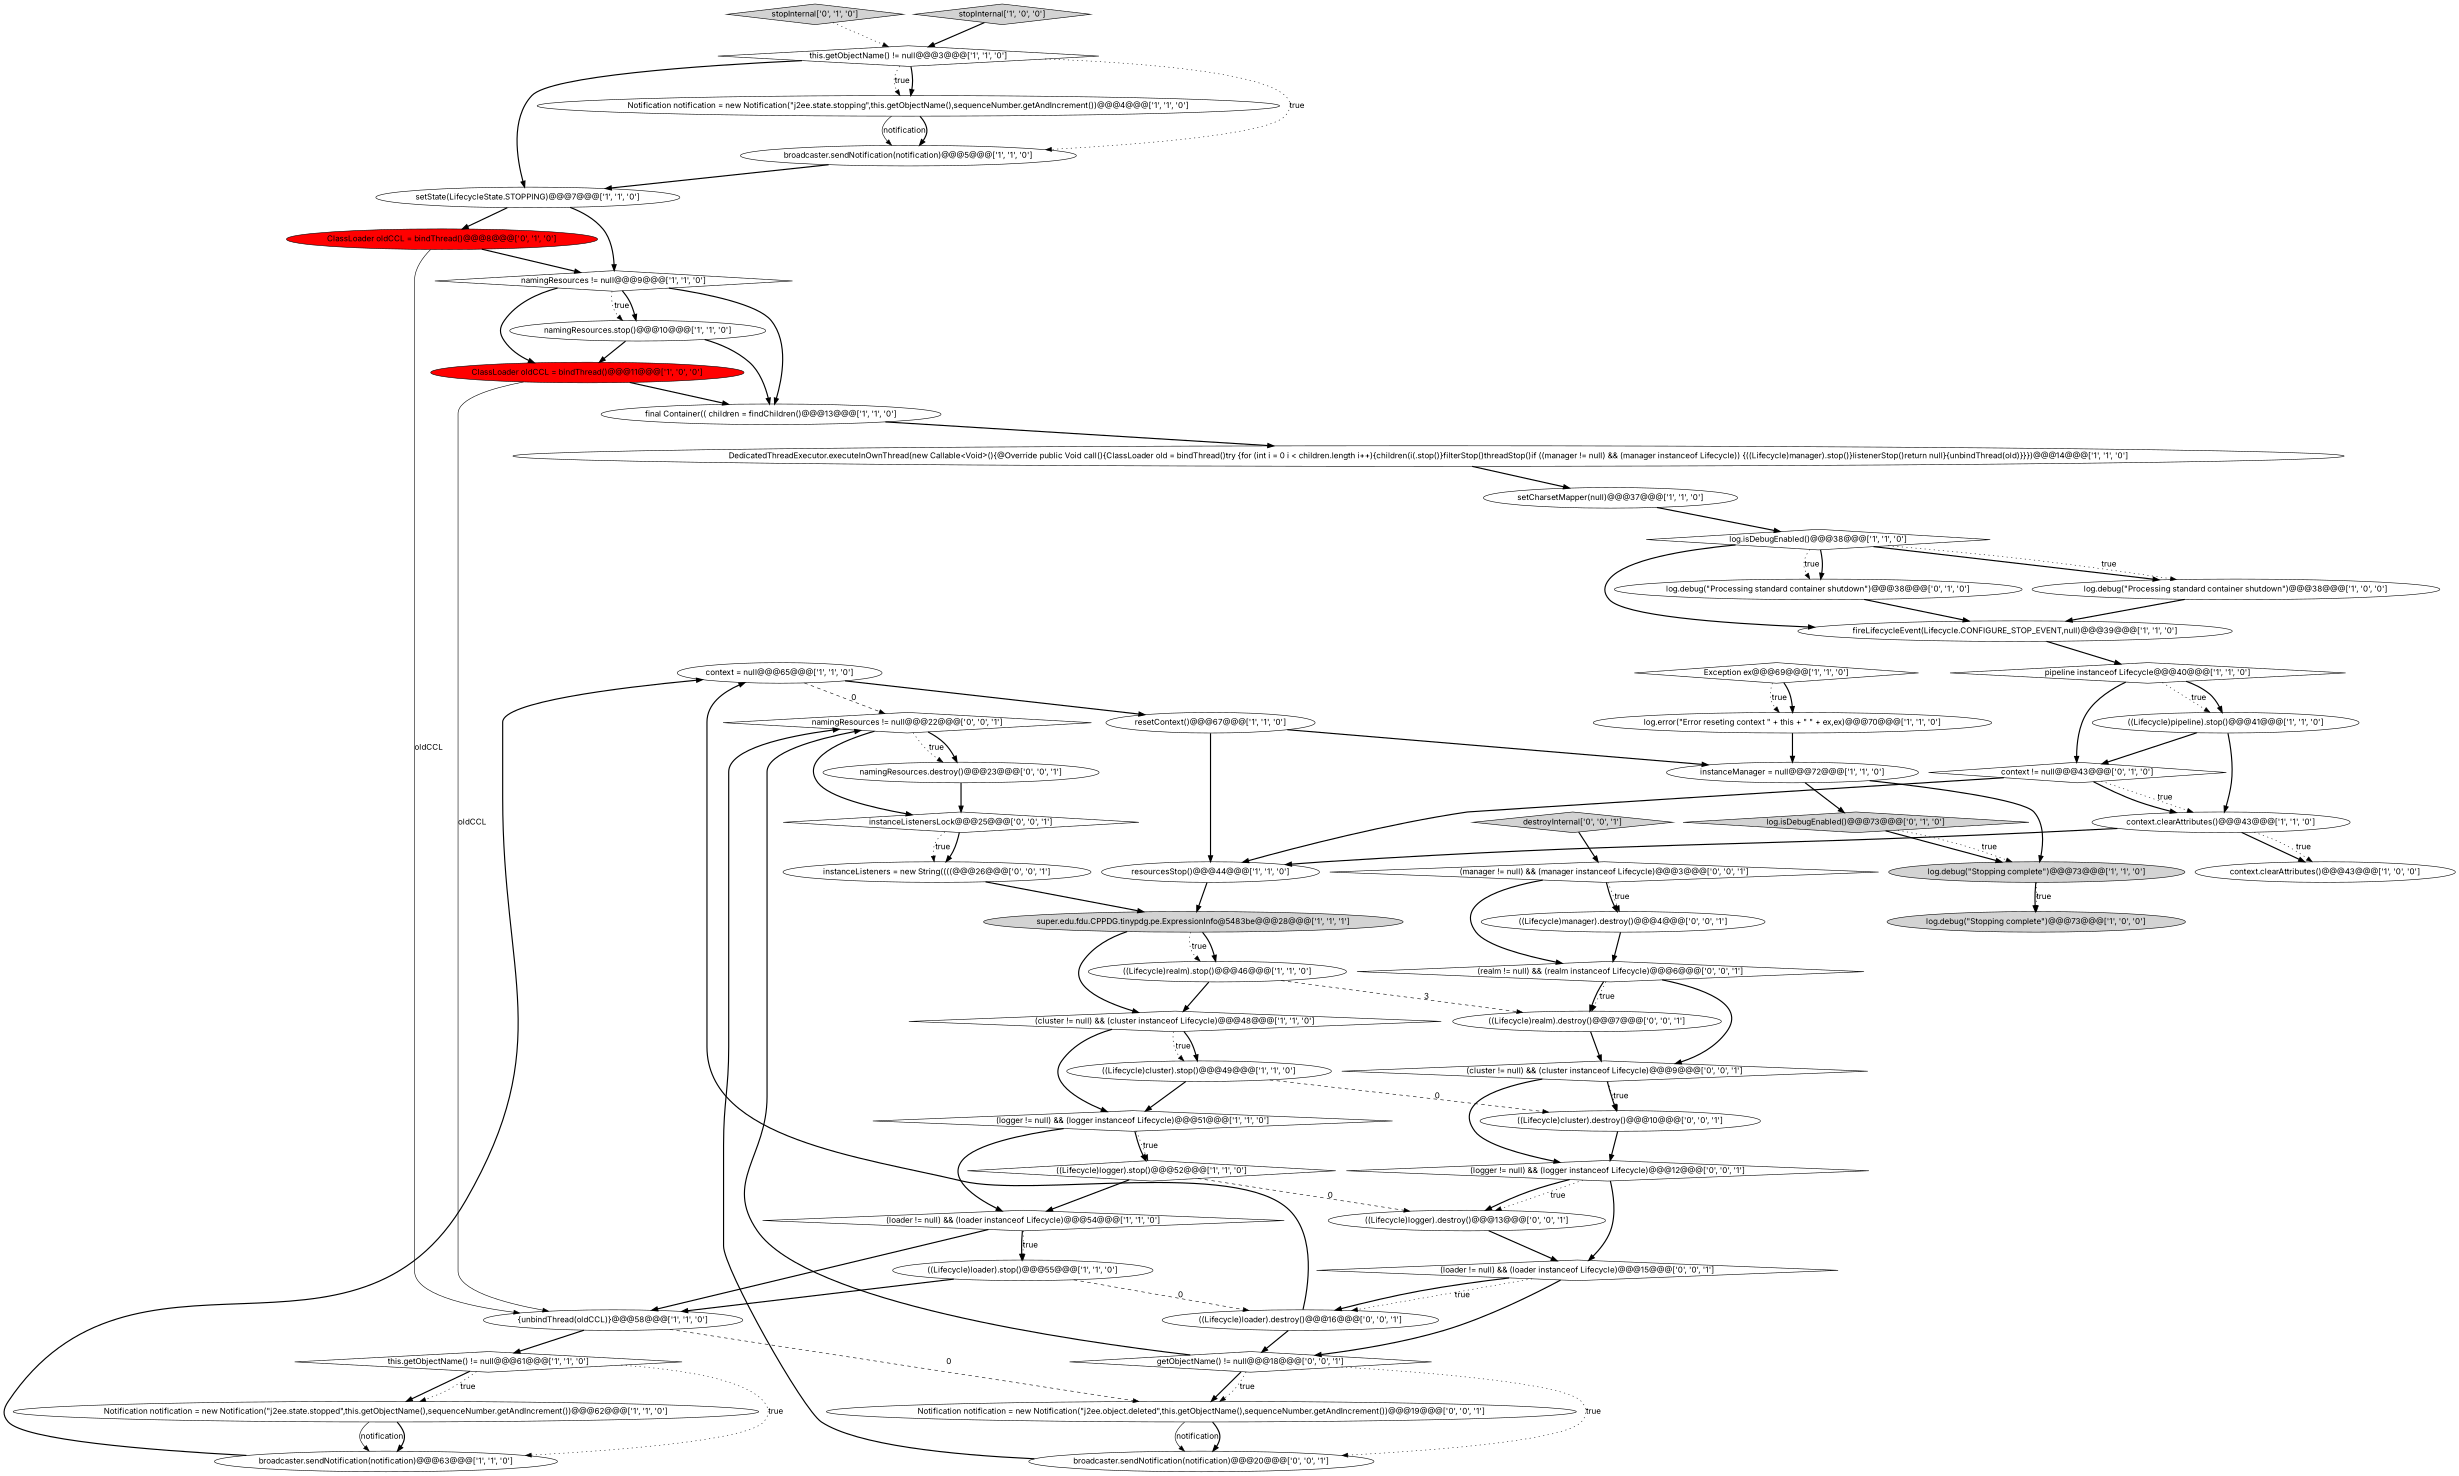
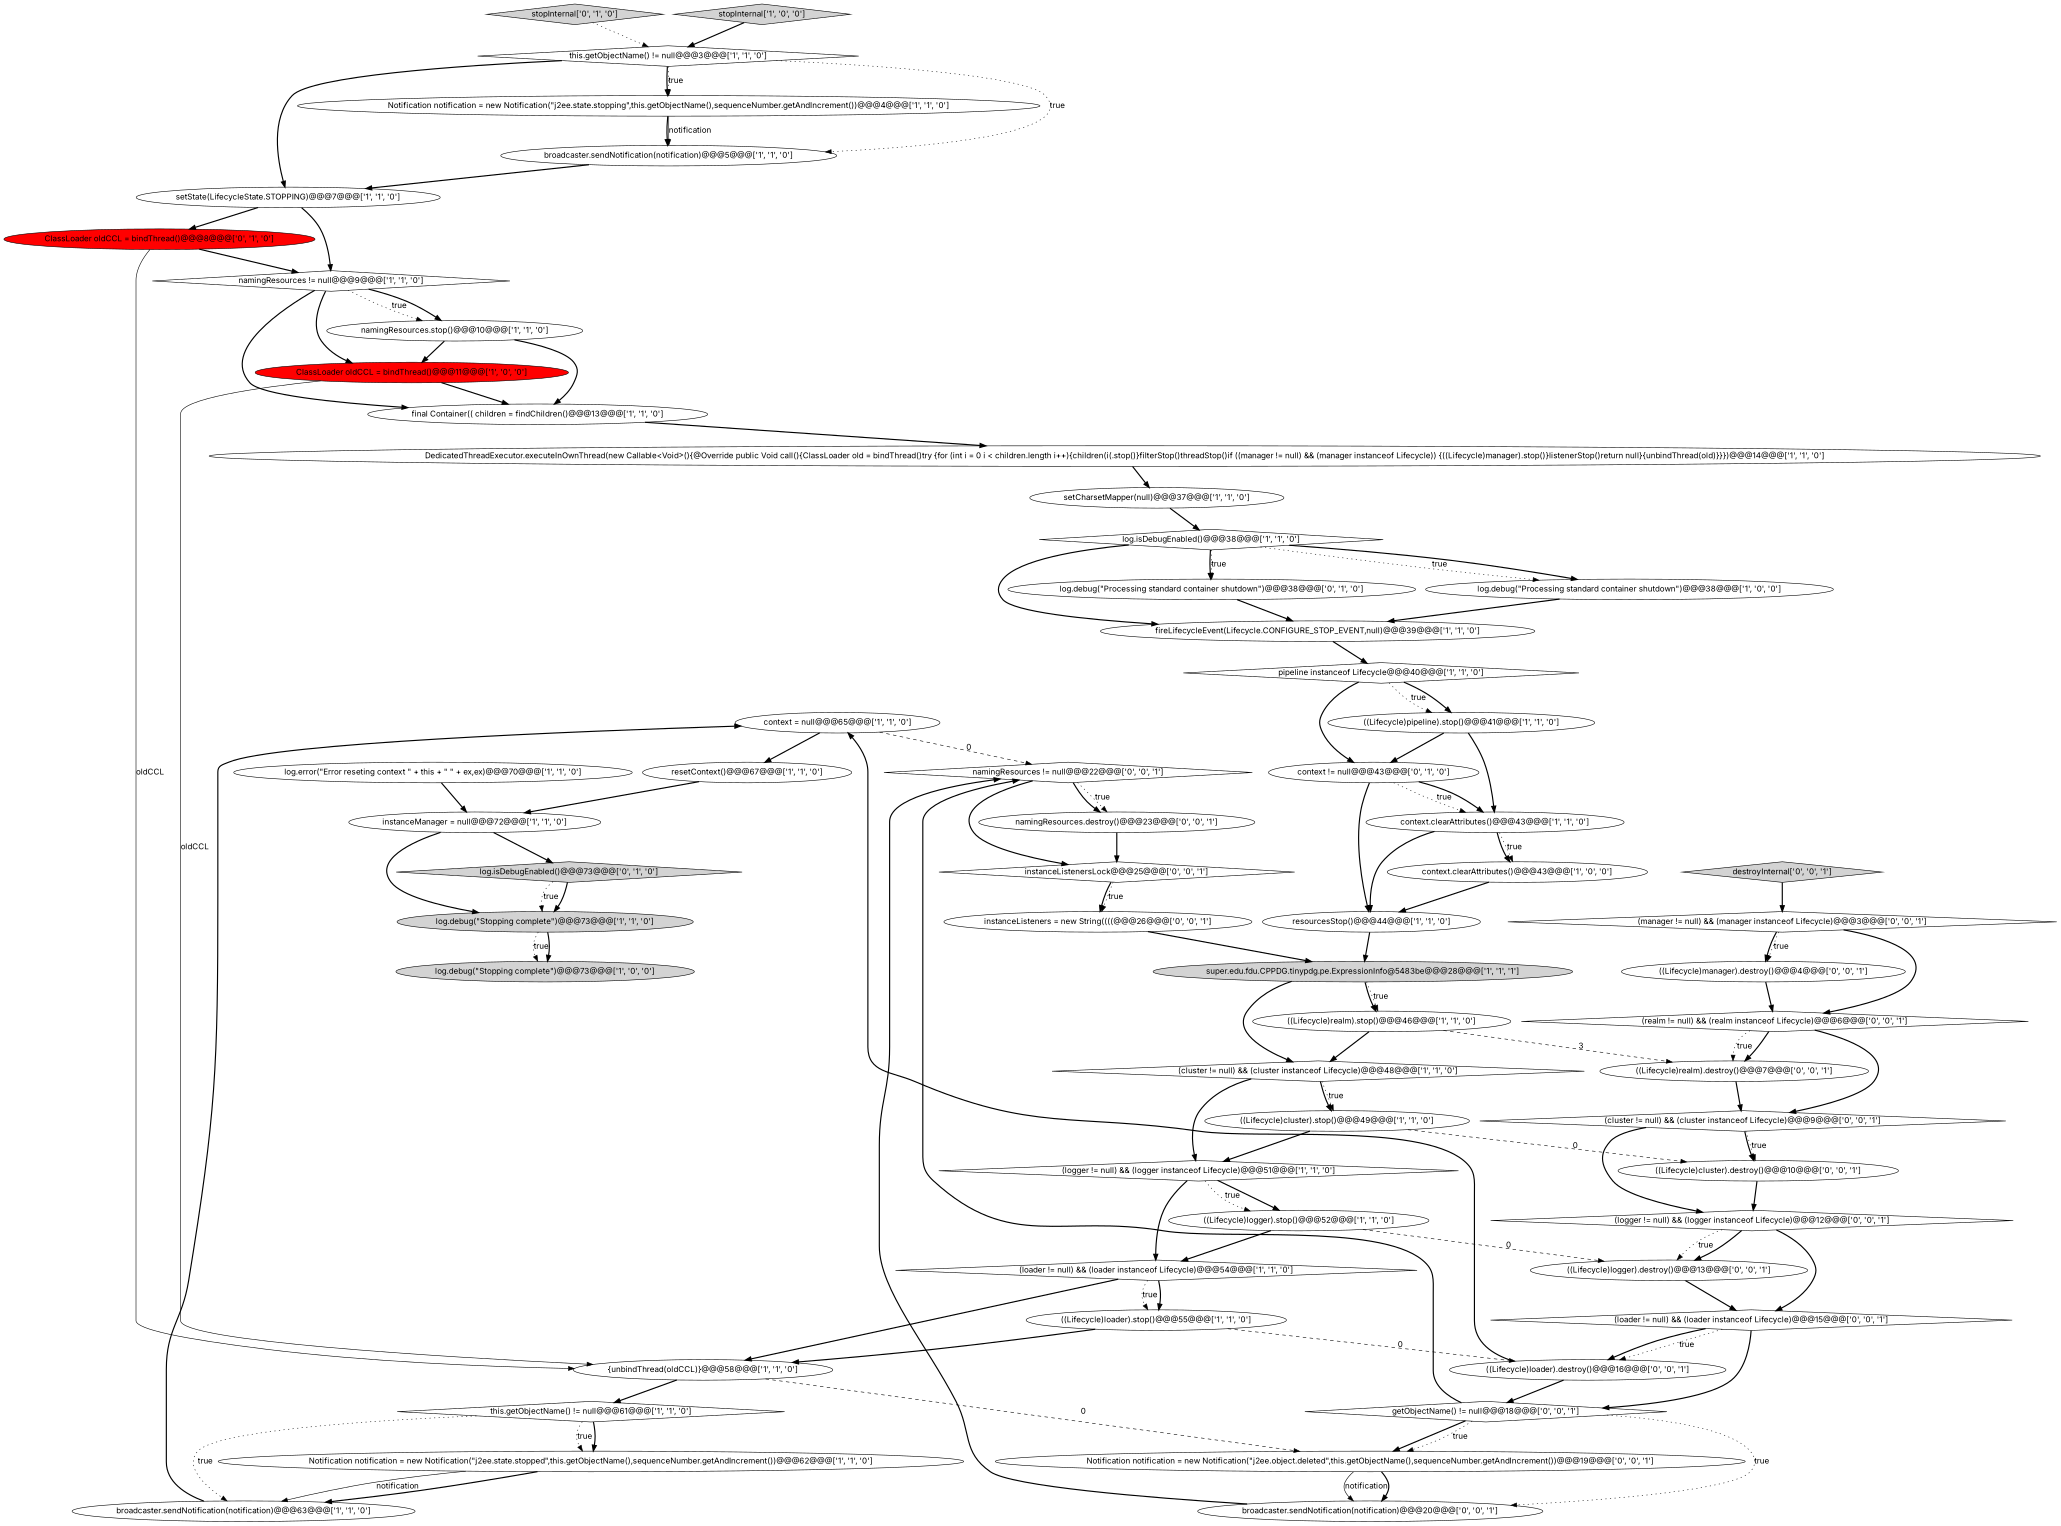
(1776, 673) -> none
(2077, 773) -> (1374, 773)
(1211, 795) -> (1447, 896)
(1152, 1171) -> (1299, 1221)
